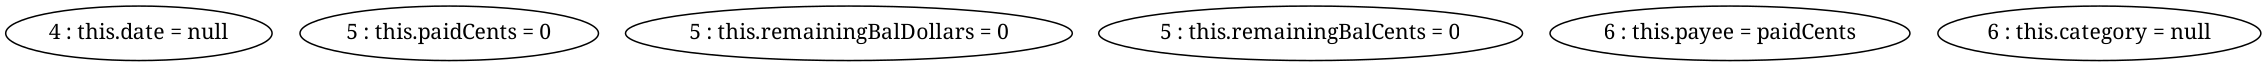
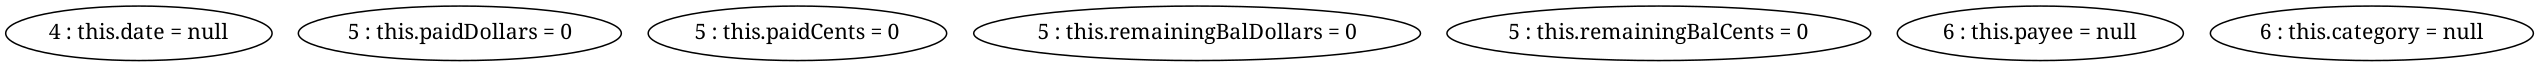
none -> (460, 33)
(1730, 33) -> (2040, 33)
